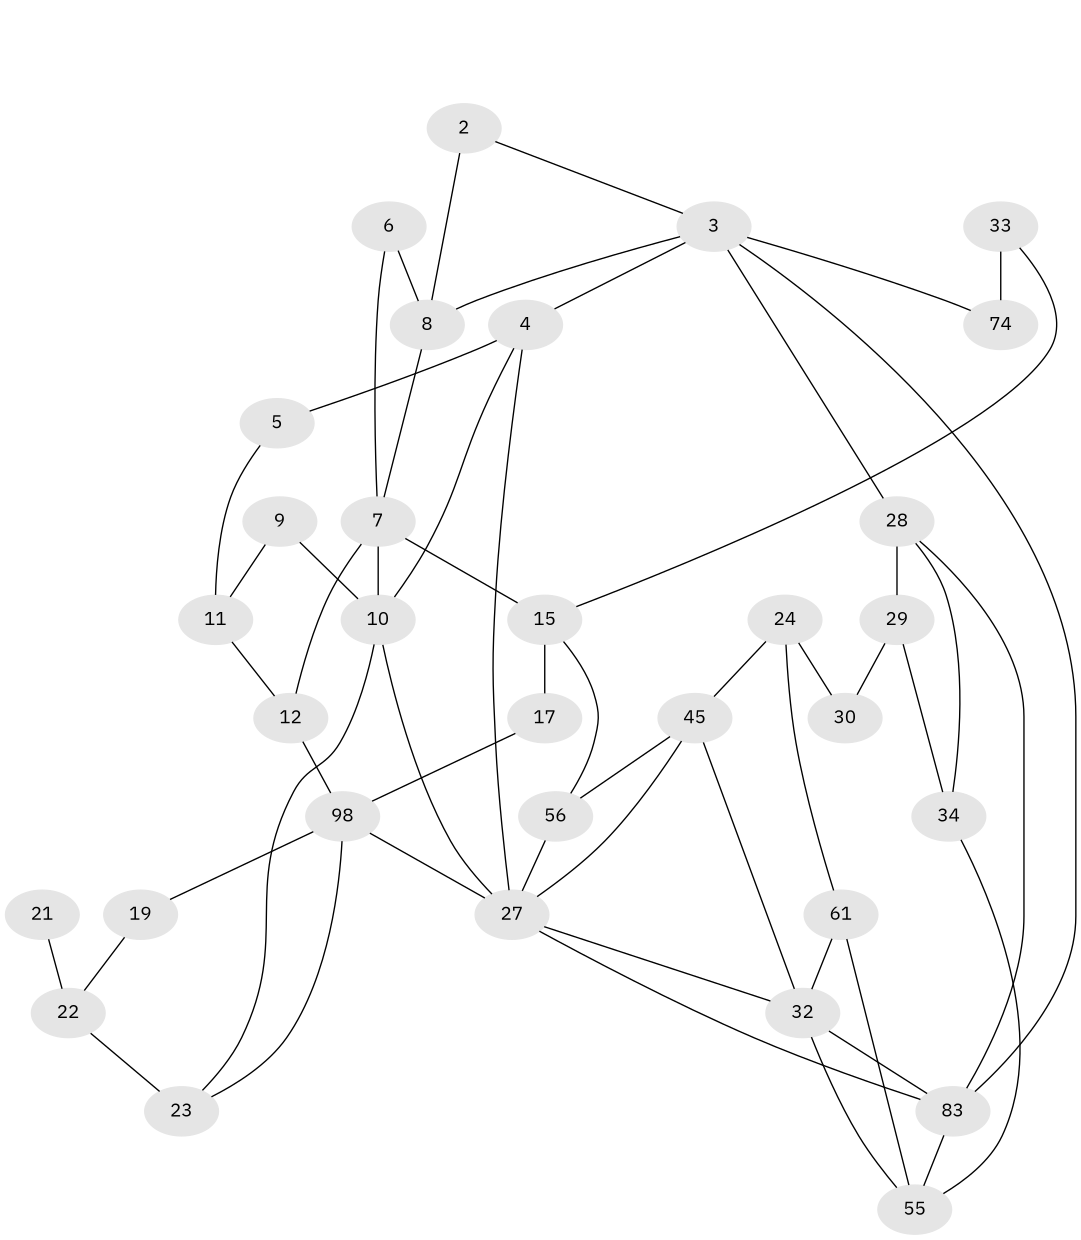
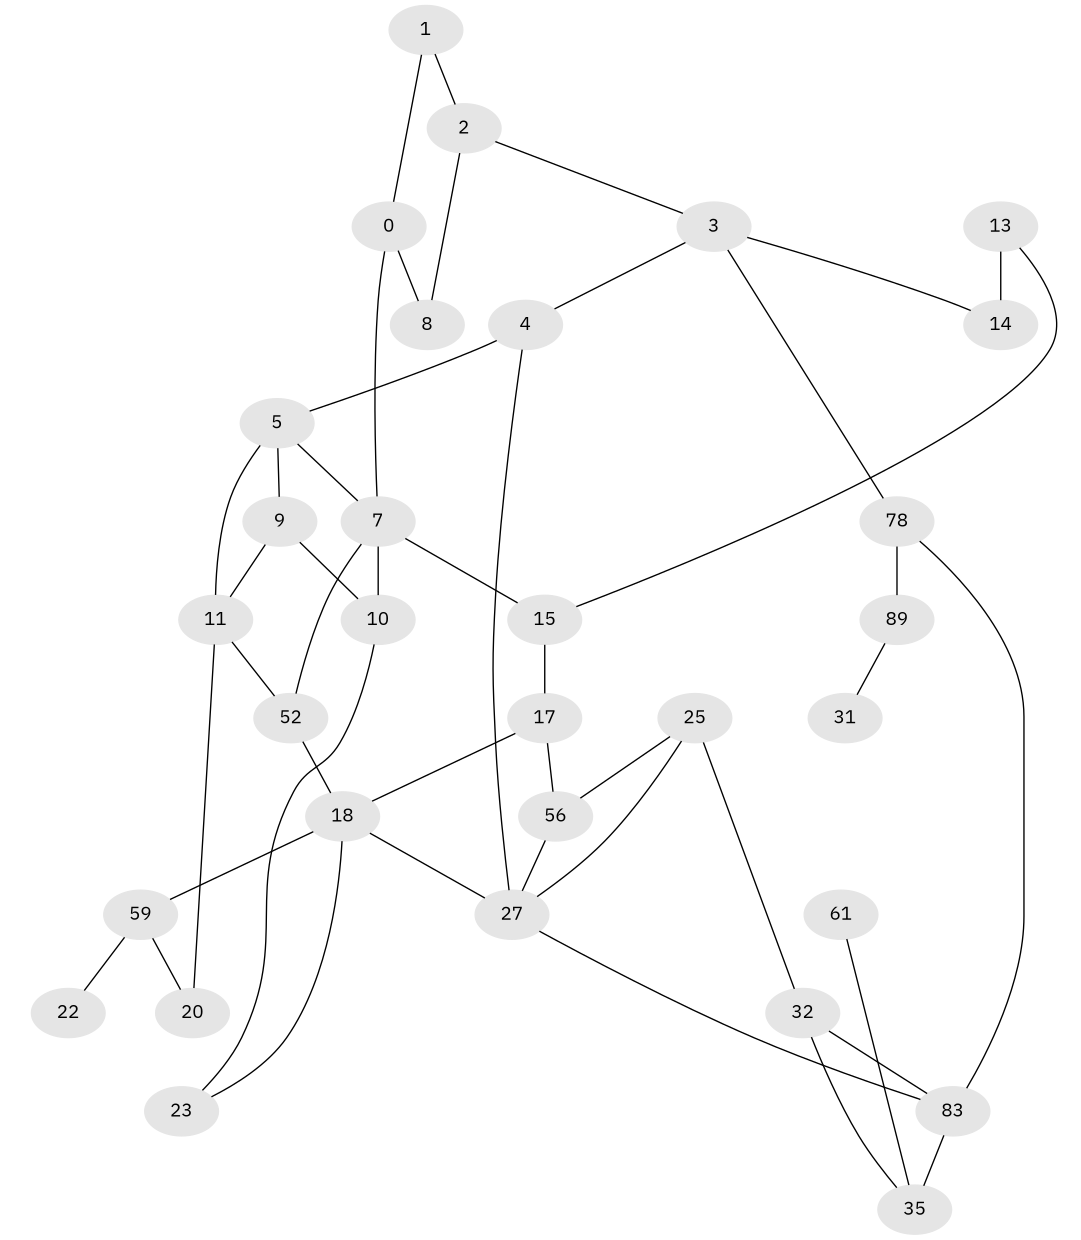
none -> (426, 30)
(389, 227) -> (389, 227)
(1001, 227) -> (1001, 227)
(567, 269) -> none
(1001, 325) -> (1001, 325)
(403, 423) -> (328, 472)
none -> (279, 473)
(459, 475) -> none
(897, 522) -> (897, 522)
(785, 620) -> none
(897, 620) -> (897, 620)
(1060, 622) -> none
(598, 716) -> (550, 767)
(291, 718) -> (291, 718)
(695, 718) -> (695, 718)
(845, 718) -> (845, 718)
(416, 764) -> none
(343, 816) -> (343, 816)
(949, 816) -> none
(42, 915) -> none
(141, 915) -> (141, 915)
(657, 964) -> none
(822, 964) -> none
none -> (193, 1013)
(125, 1062) -> none
(915, 1210) -> (915, 1210)
